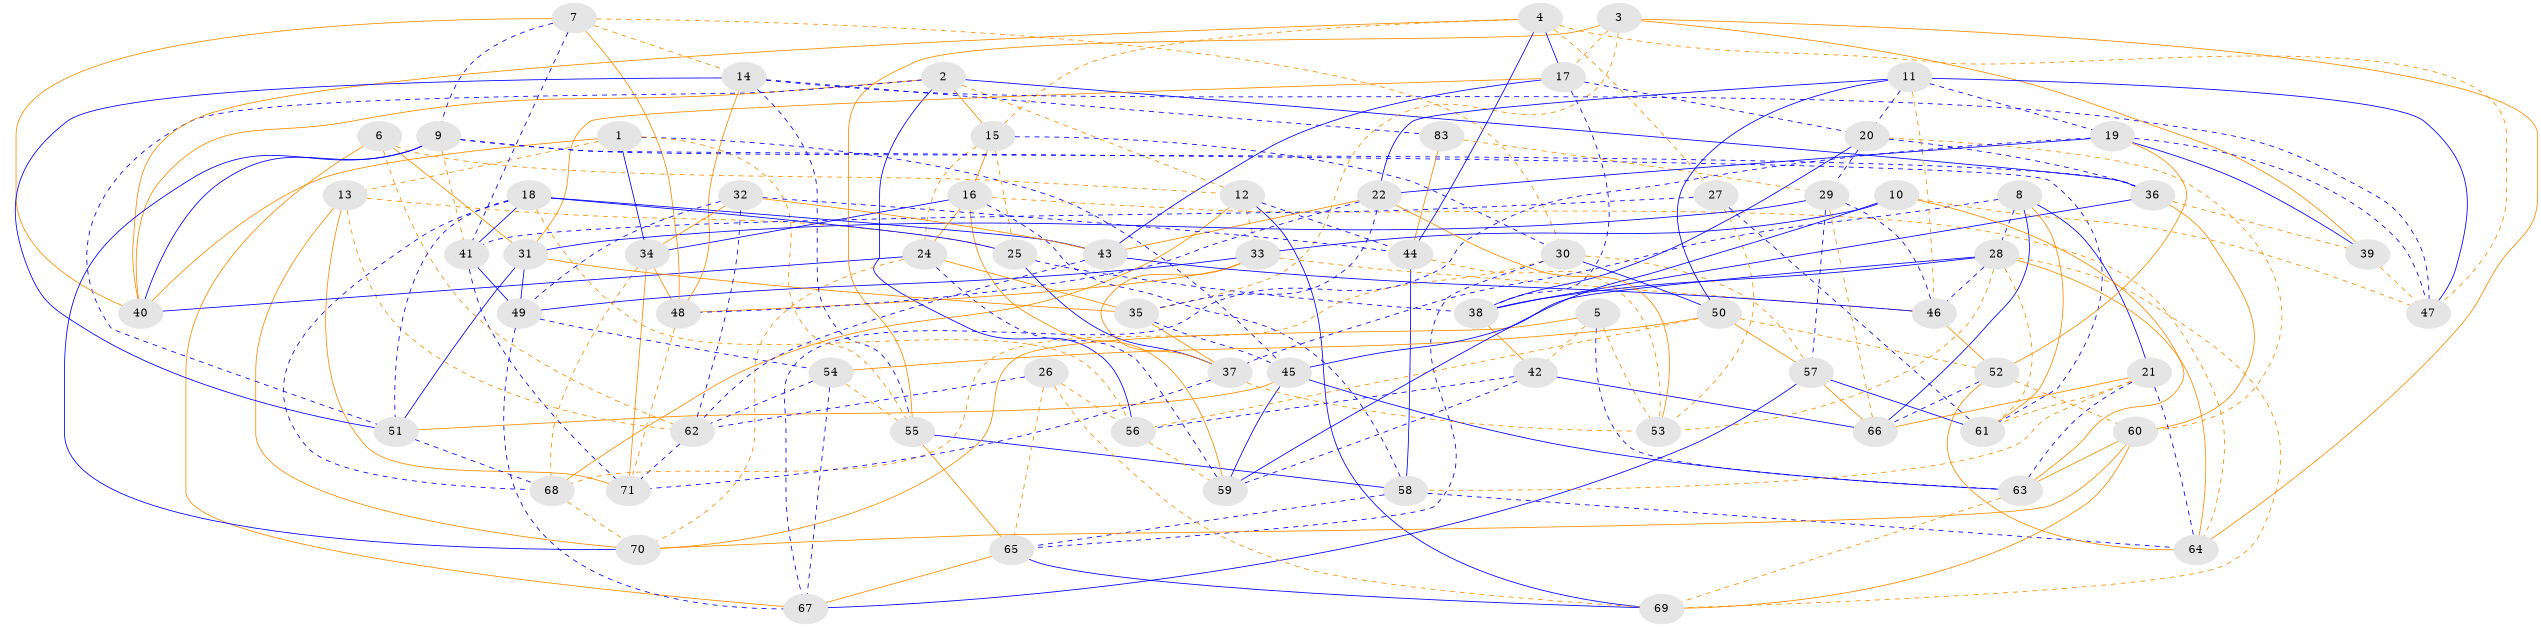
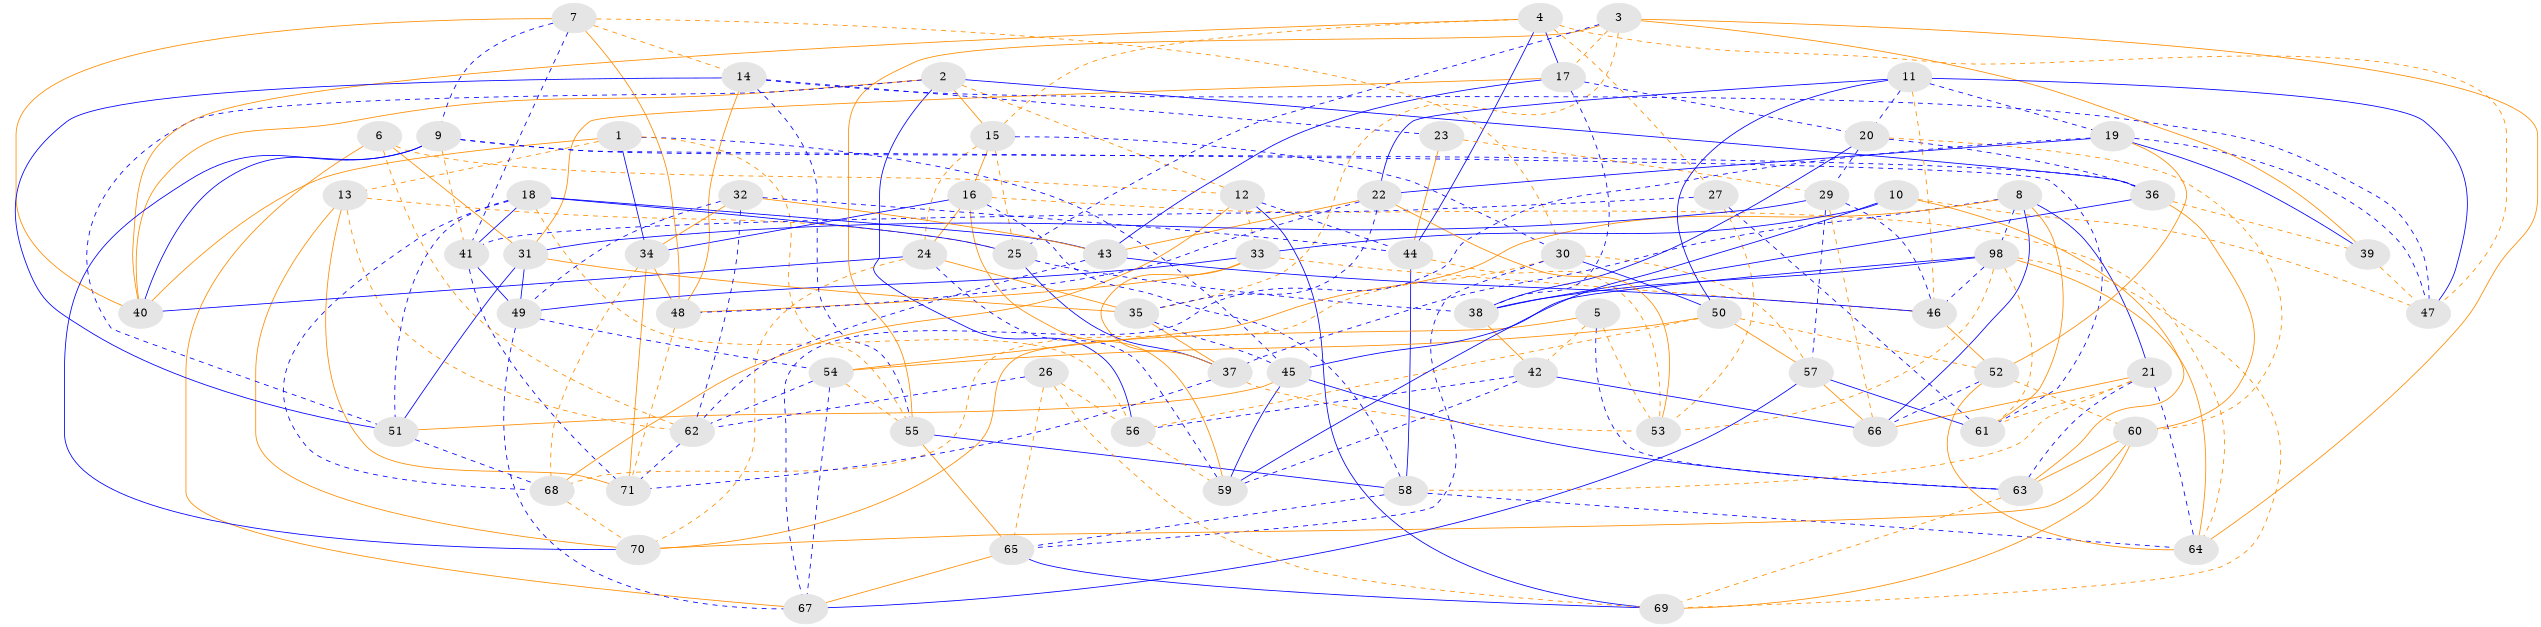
none -> (1290, 113)
(1442, 136) -> (1442, 136)
(1997, 254) -> (1997, 254)
none -> (1483, 263)
